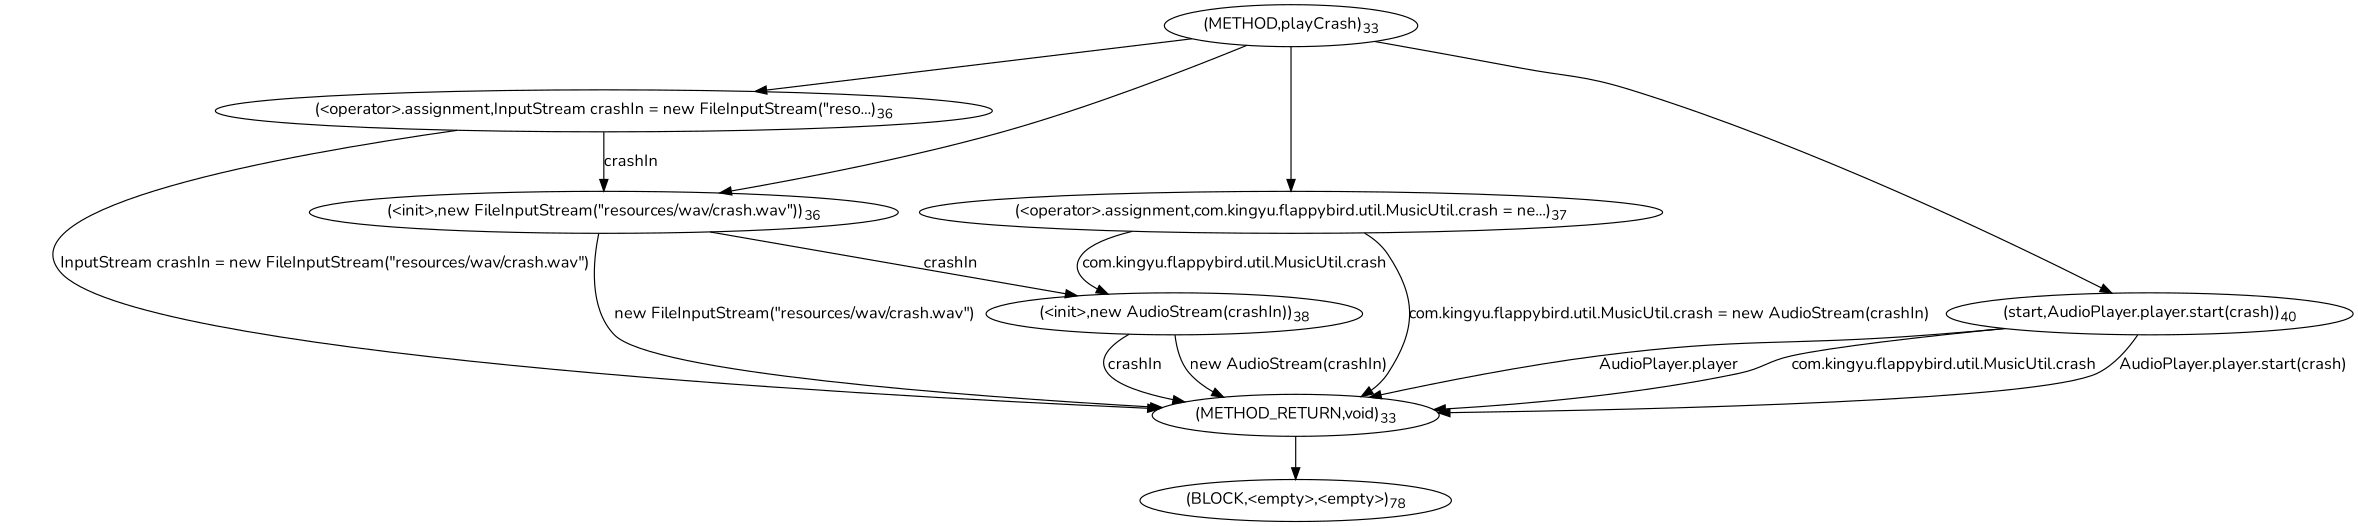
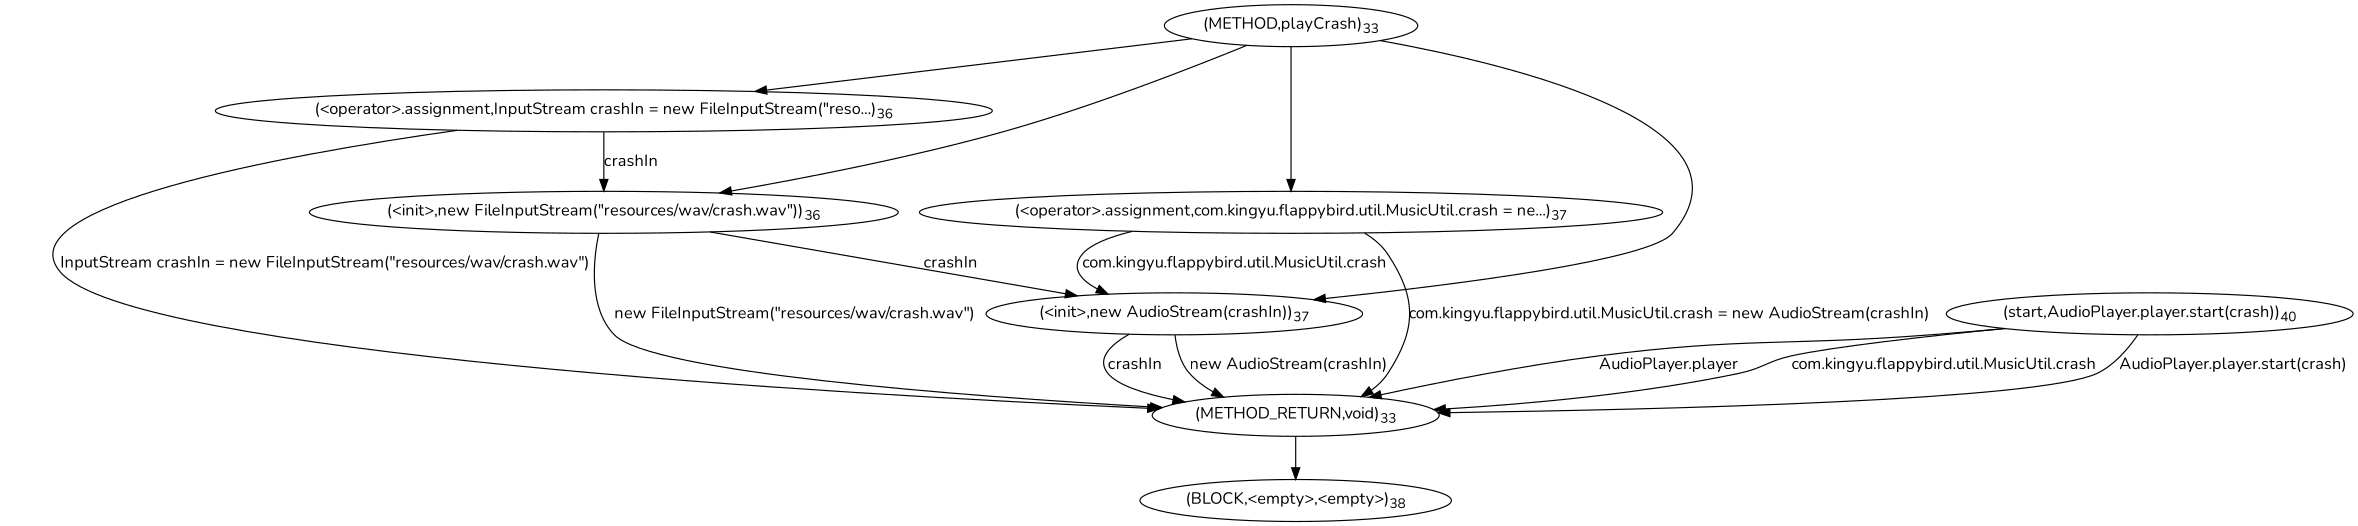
(1749, 131) -> (1685, 208)
(1301, 312) -> (1301, 312)
(1398, 499) -> (1398, 499)
